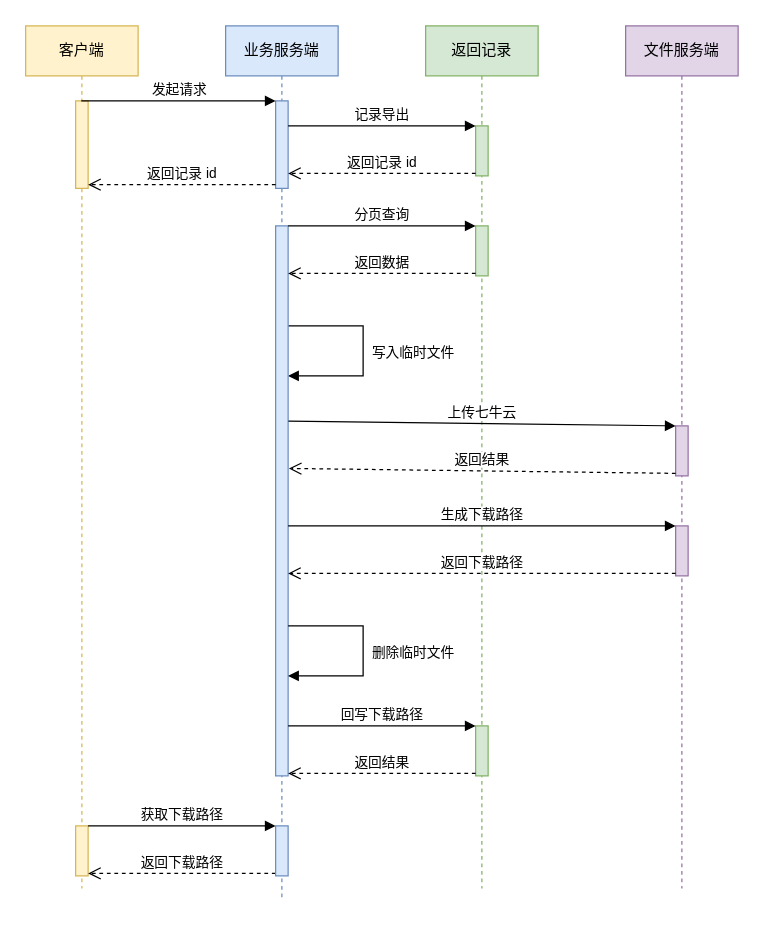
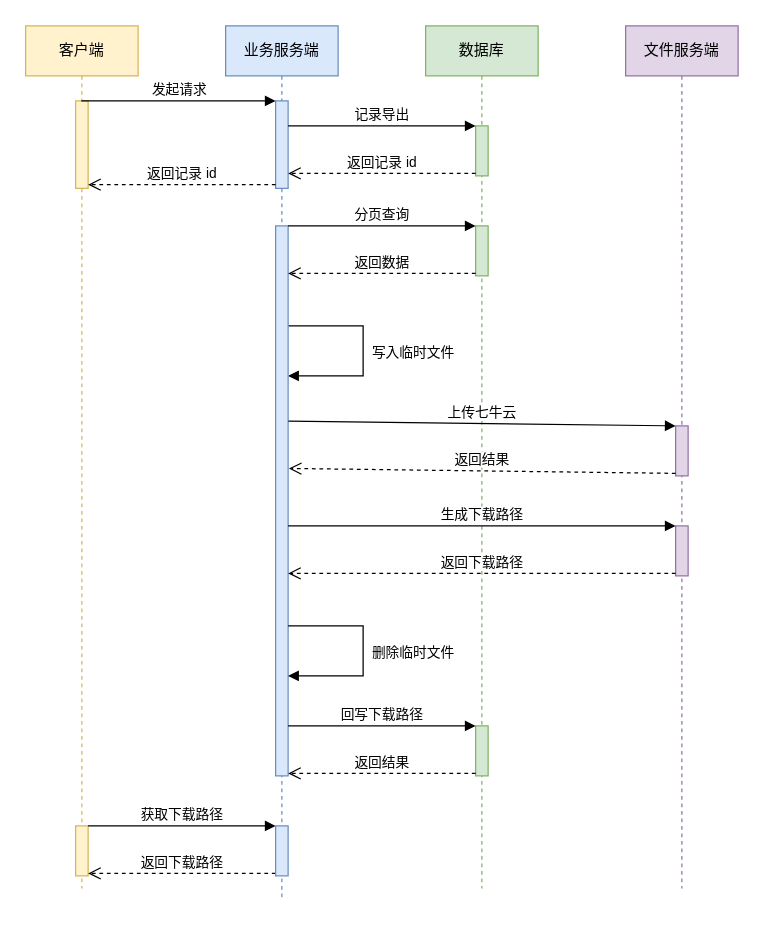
(482, 51) -> (482, 51)
